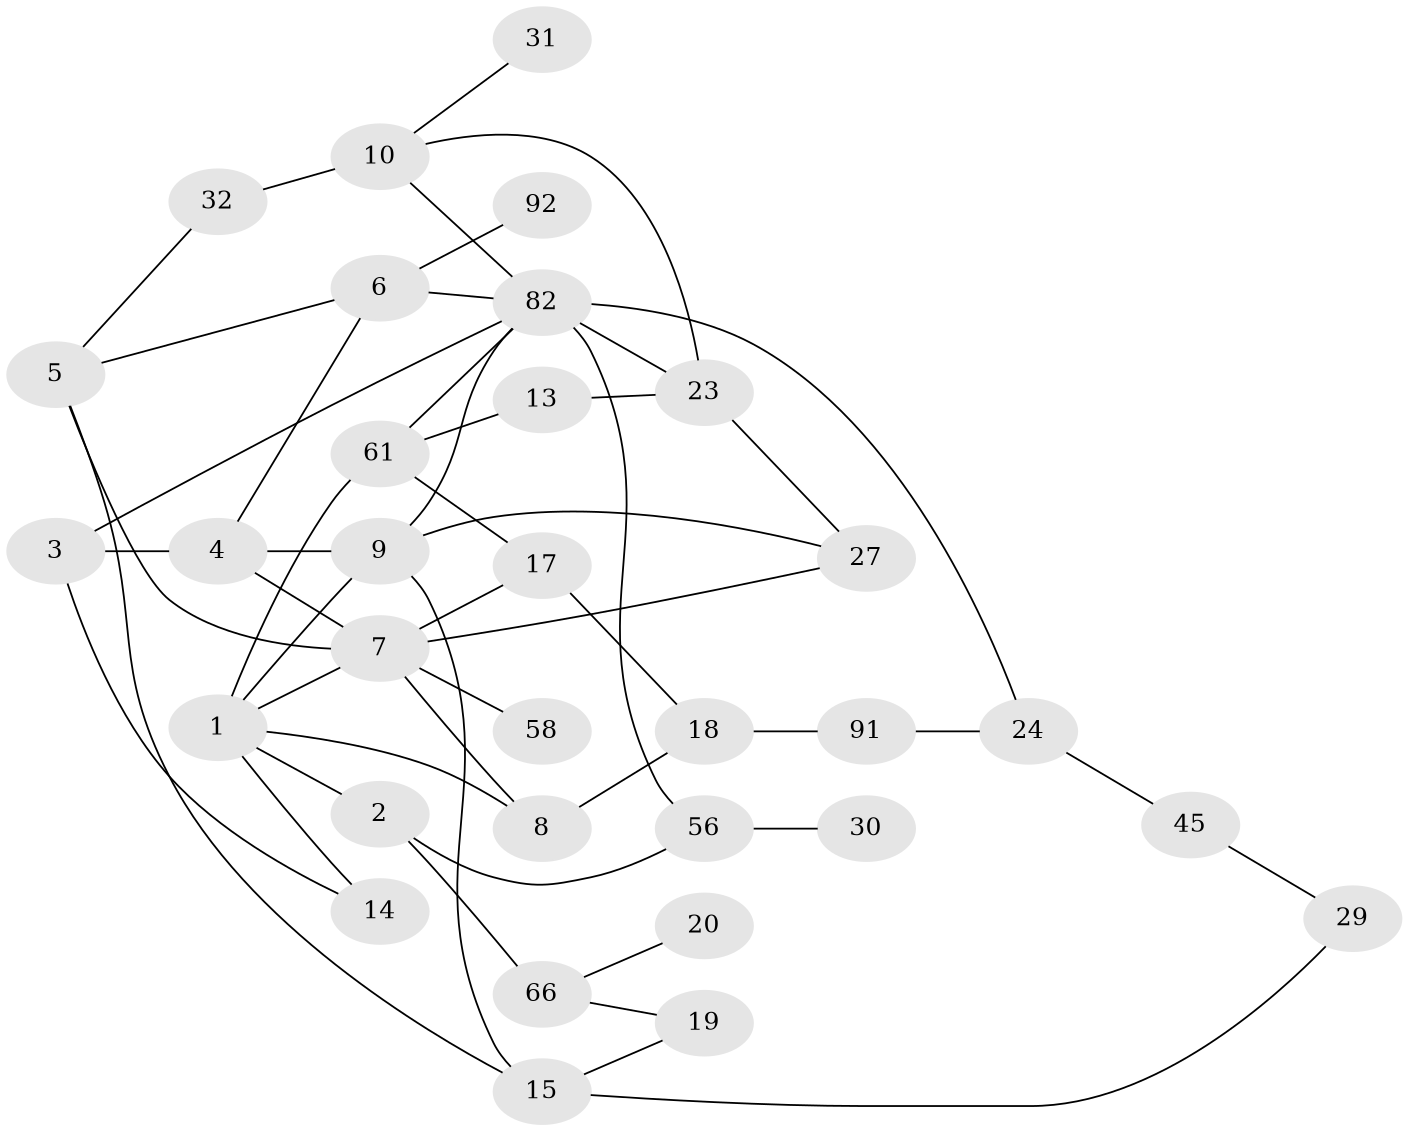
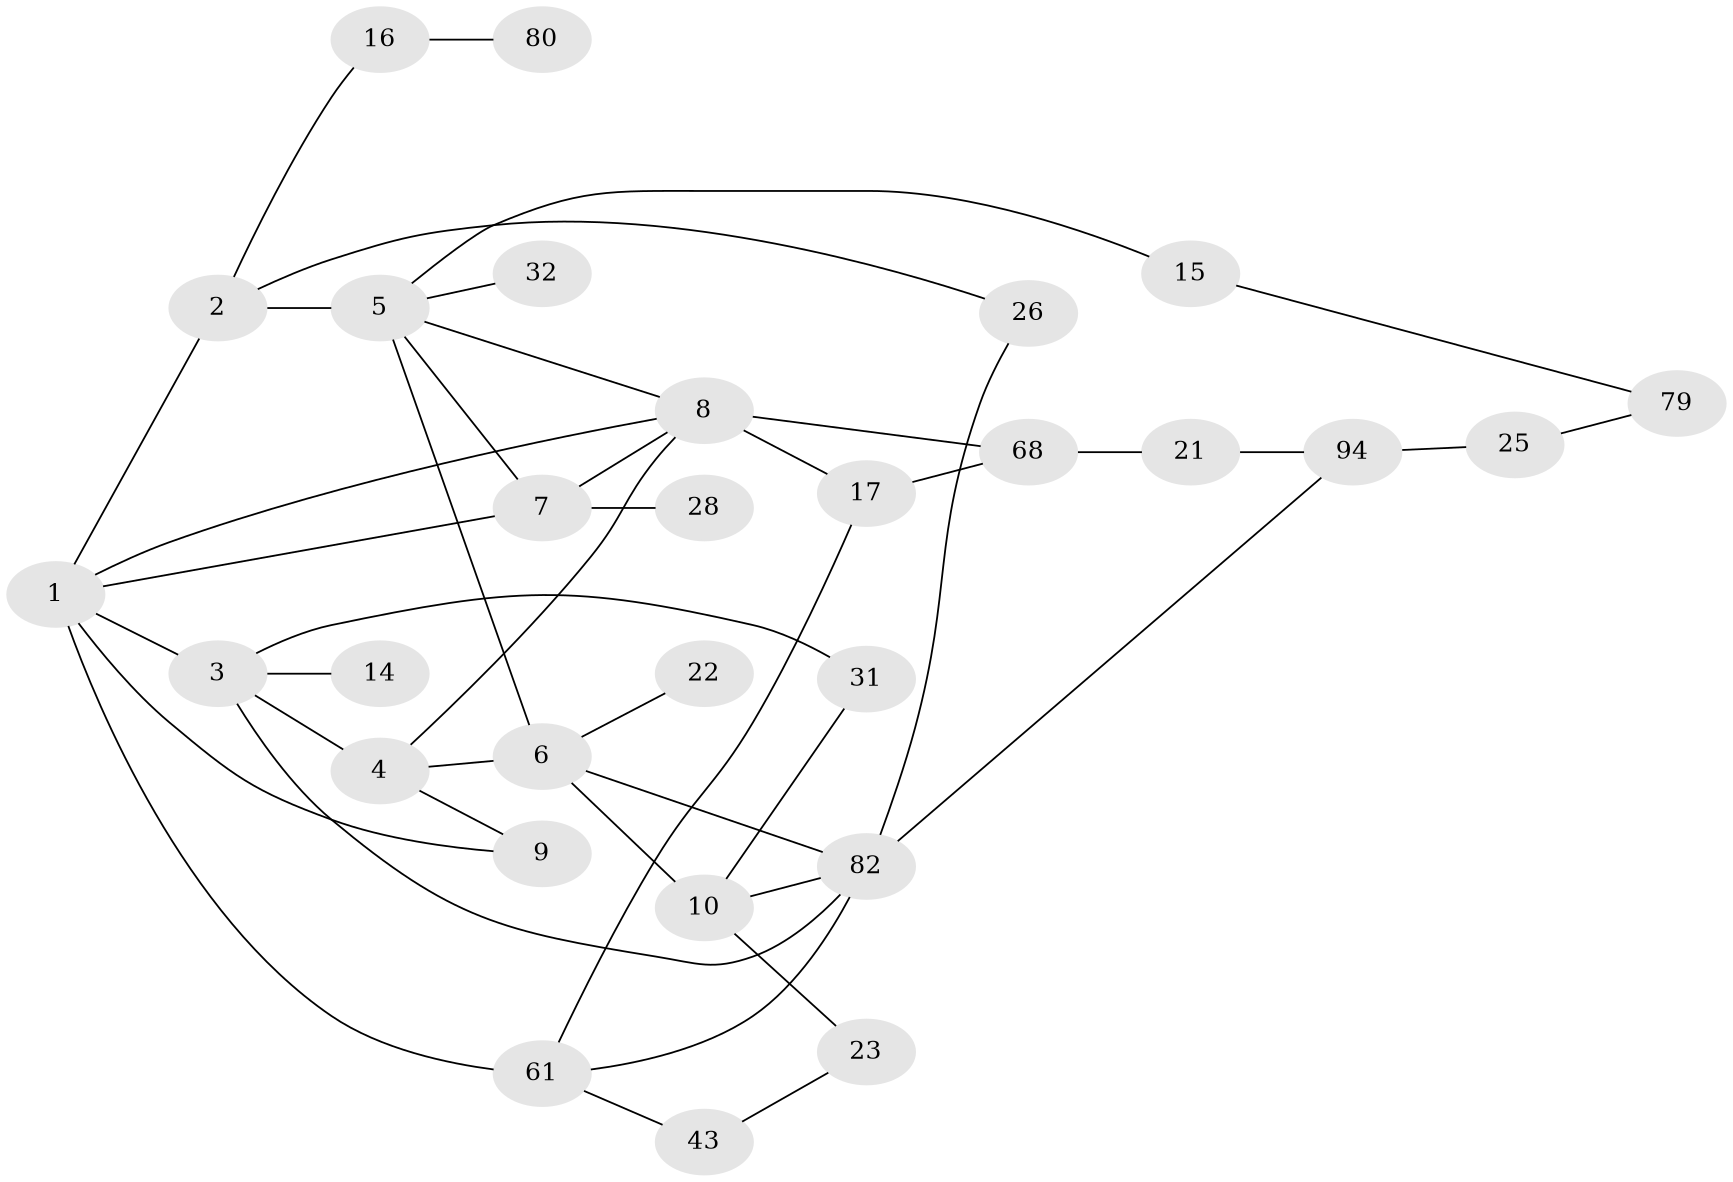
(299, 179) -> (623, 832)
(542, 205) -> (704, 674)
none -> (299, 308)
(623, 348) -> none
none -> (542, 359)
(542, 400) -> (704, 1142)
(457, 443) -> none
(866, 558) -> none
none -> (529, 596)
(299, 600) -> (547, 608)
(461, 607) -> (786, 452)
(542, 731) -> (704, 508)
(704, 731) -> (1029, 452)
(866, 731) -> (1191, 452)
(1029, 731) -> (1353, 452)
(296, 821) -> (137, 634)
(461, 821) -> none
(1191, 825) -> (1515, 445)
(704, 829) -> (1029, 313)
(866, 829) -> none
(1353, 919) -> (1677, 404)
(704, 926) -> (542, 40)
(542, 994) -> (380, 40)
(704, 1023) -> none
